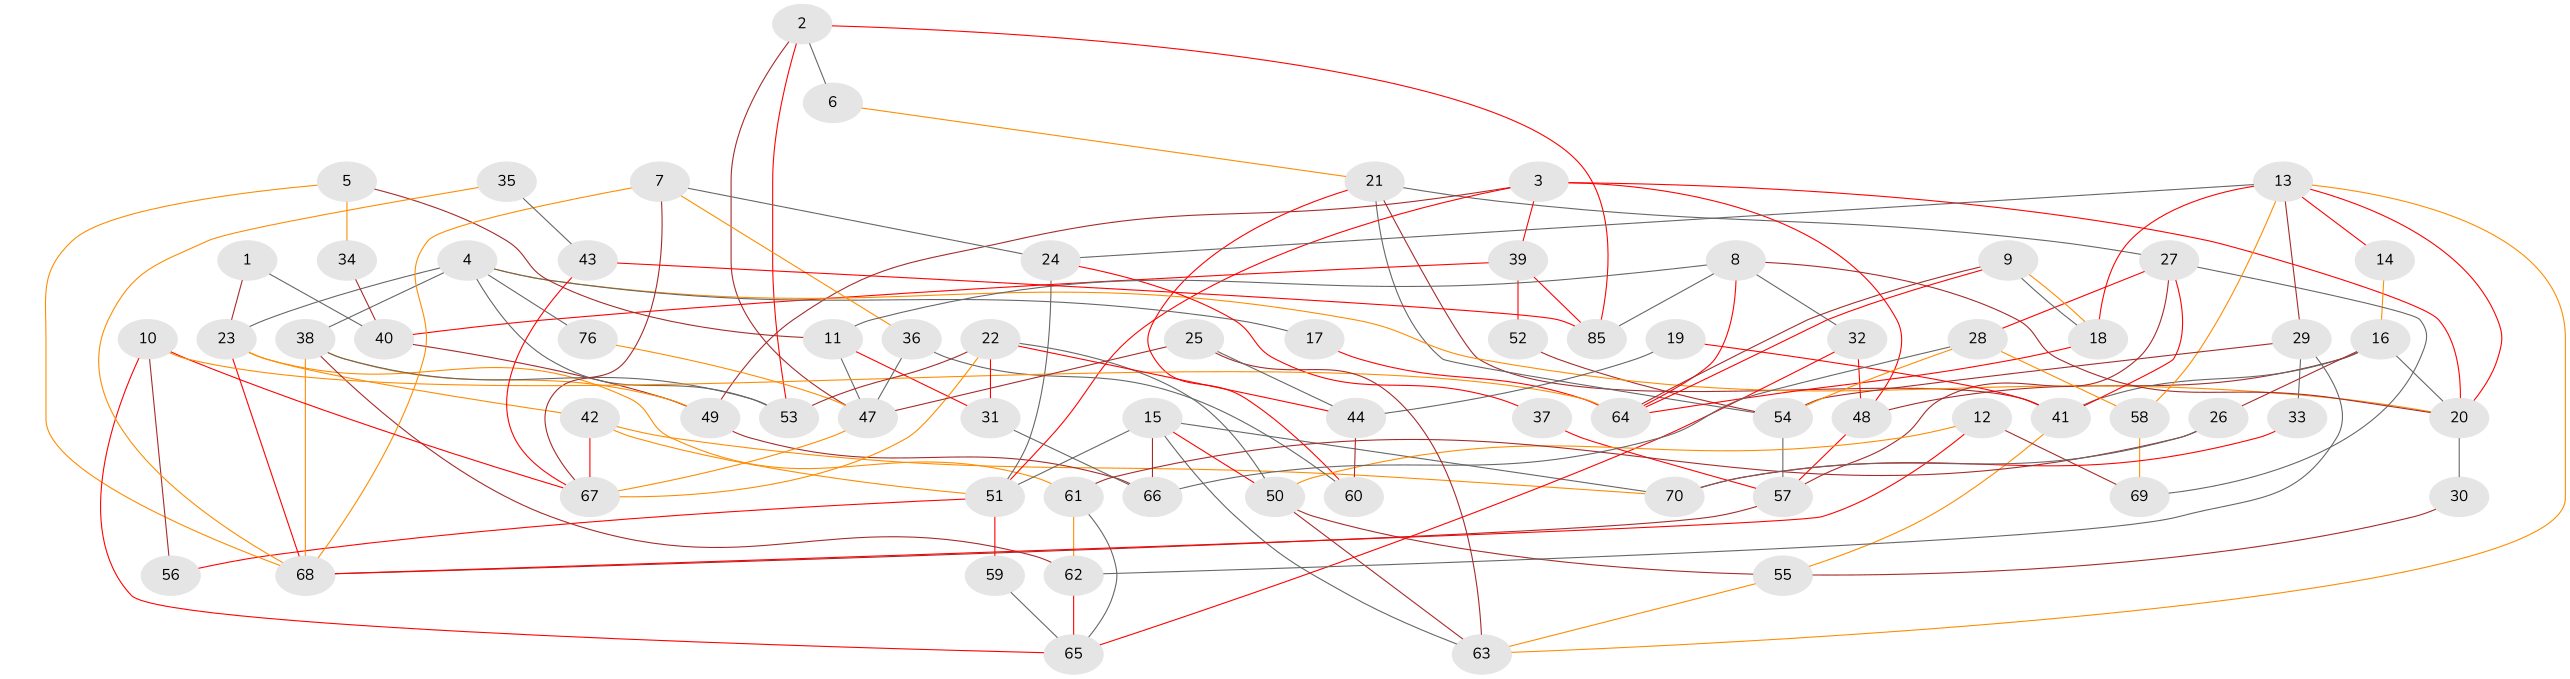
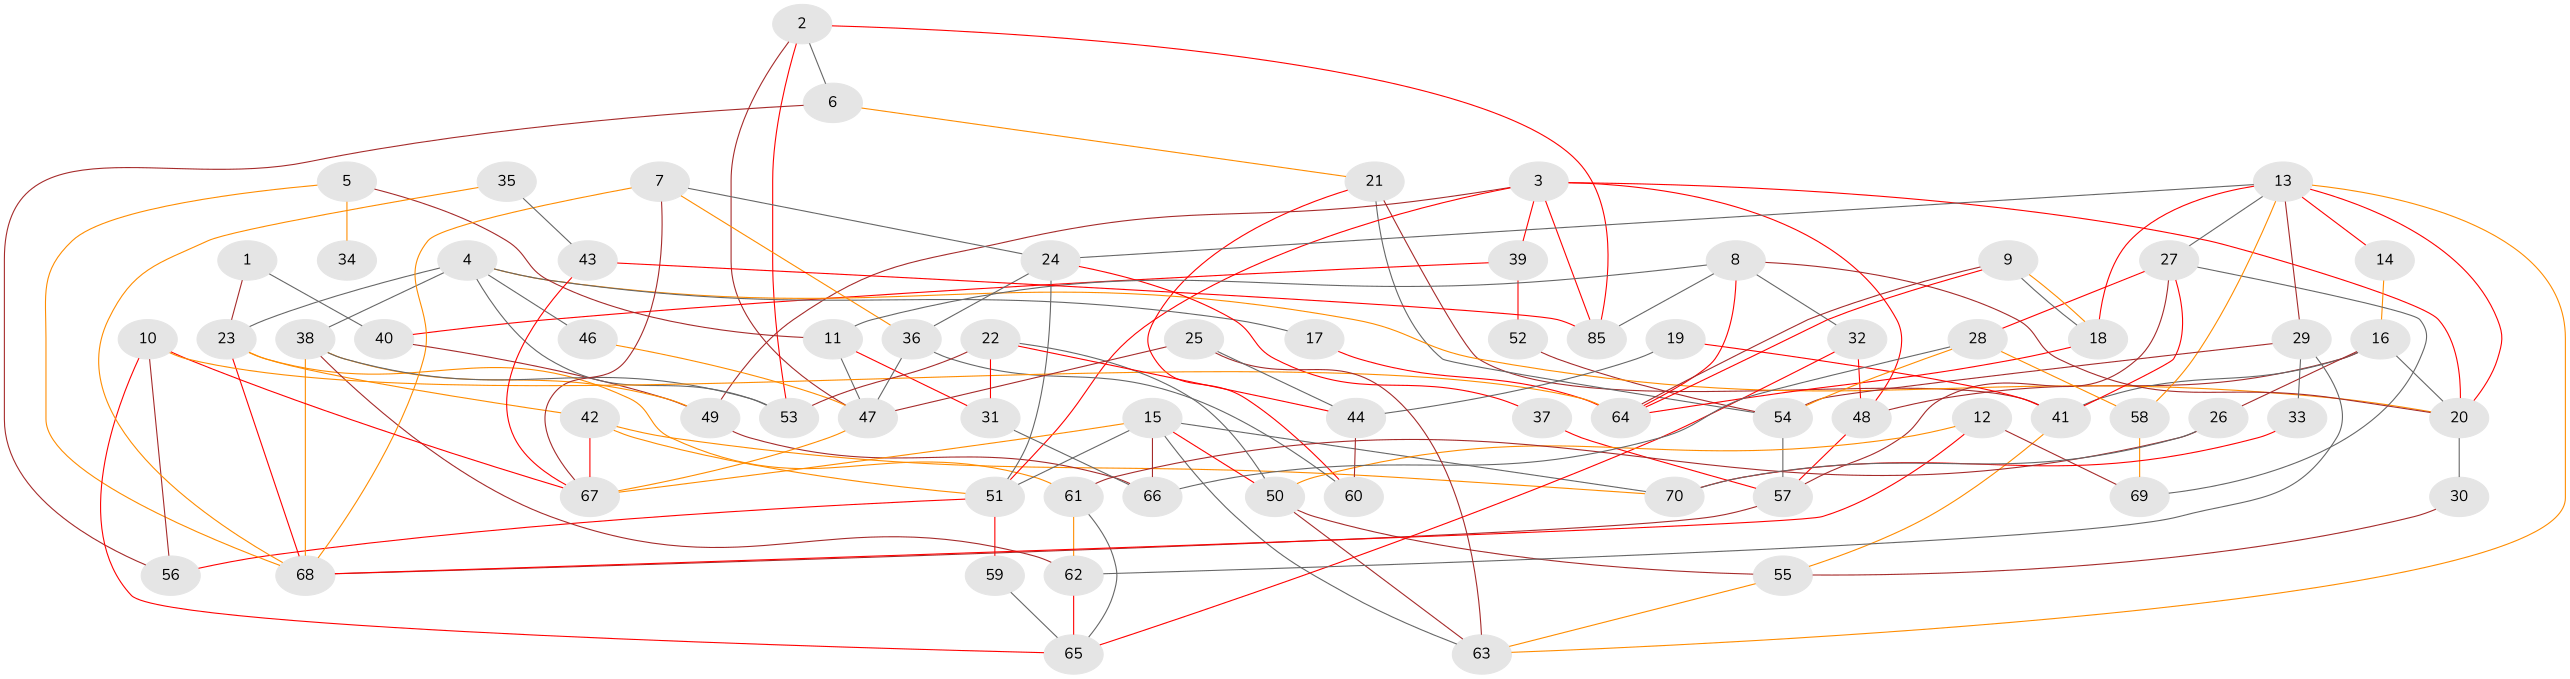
none -> (192, 169)
(1809, 222) -> (2226, 221)
(365, 300) -> none
(1557, 300) -> (1568, 260)
none -> (970, 306)
(588, 339) -> (588, 339)
(790, 481) -> (947, 449)
